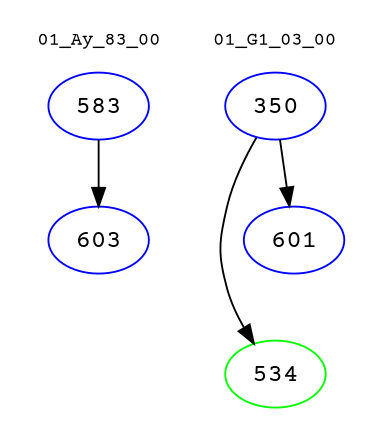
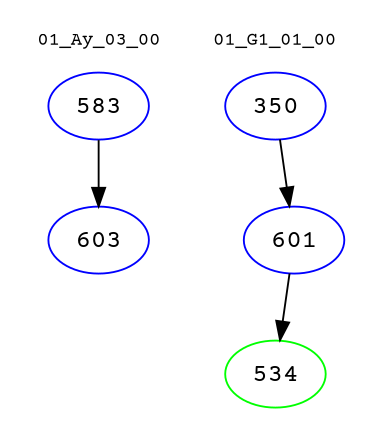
(100, 40) -> (100, 40)
(275, 40) -> (275, 40)
(222, 231) -> (286, 297)
